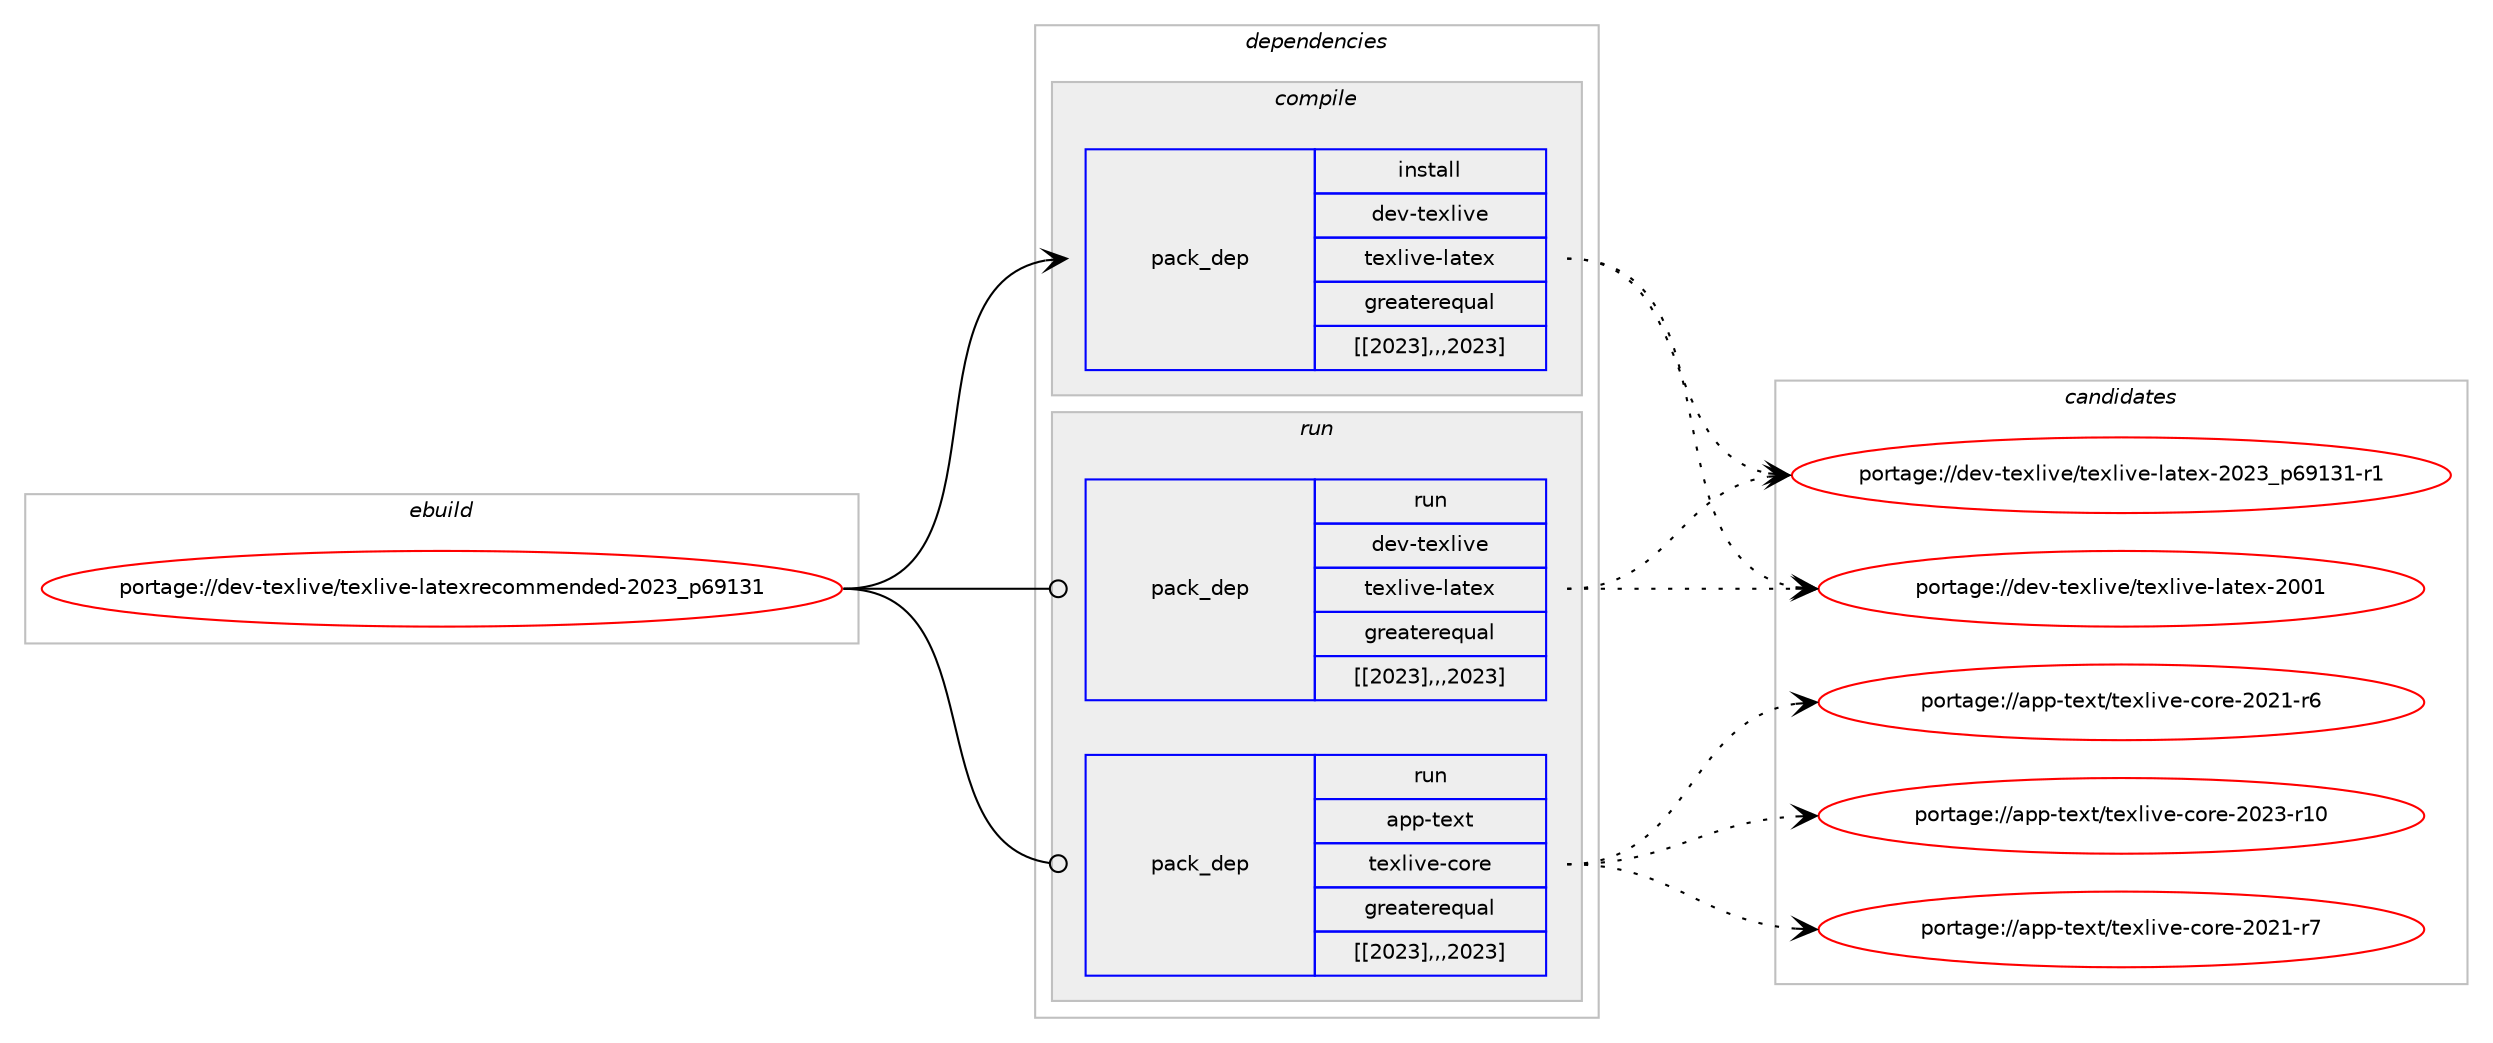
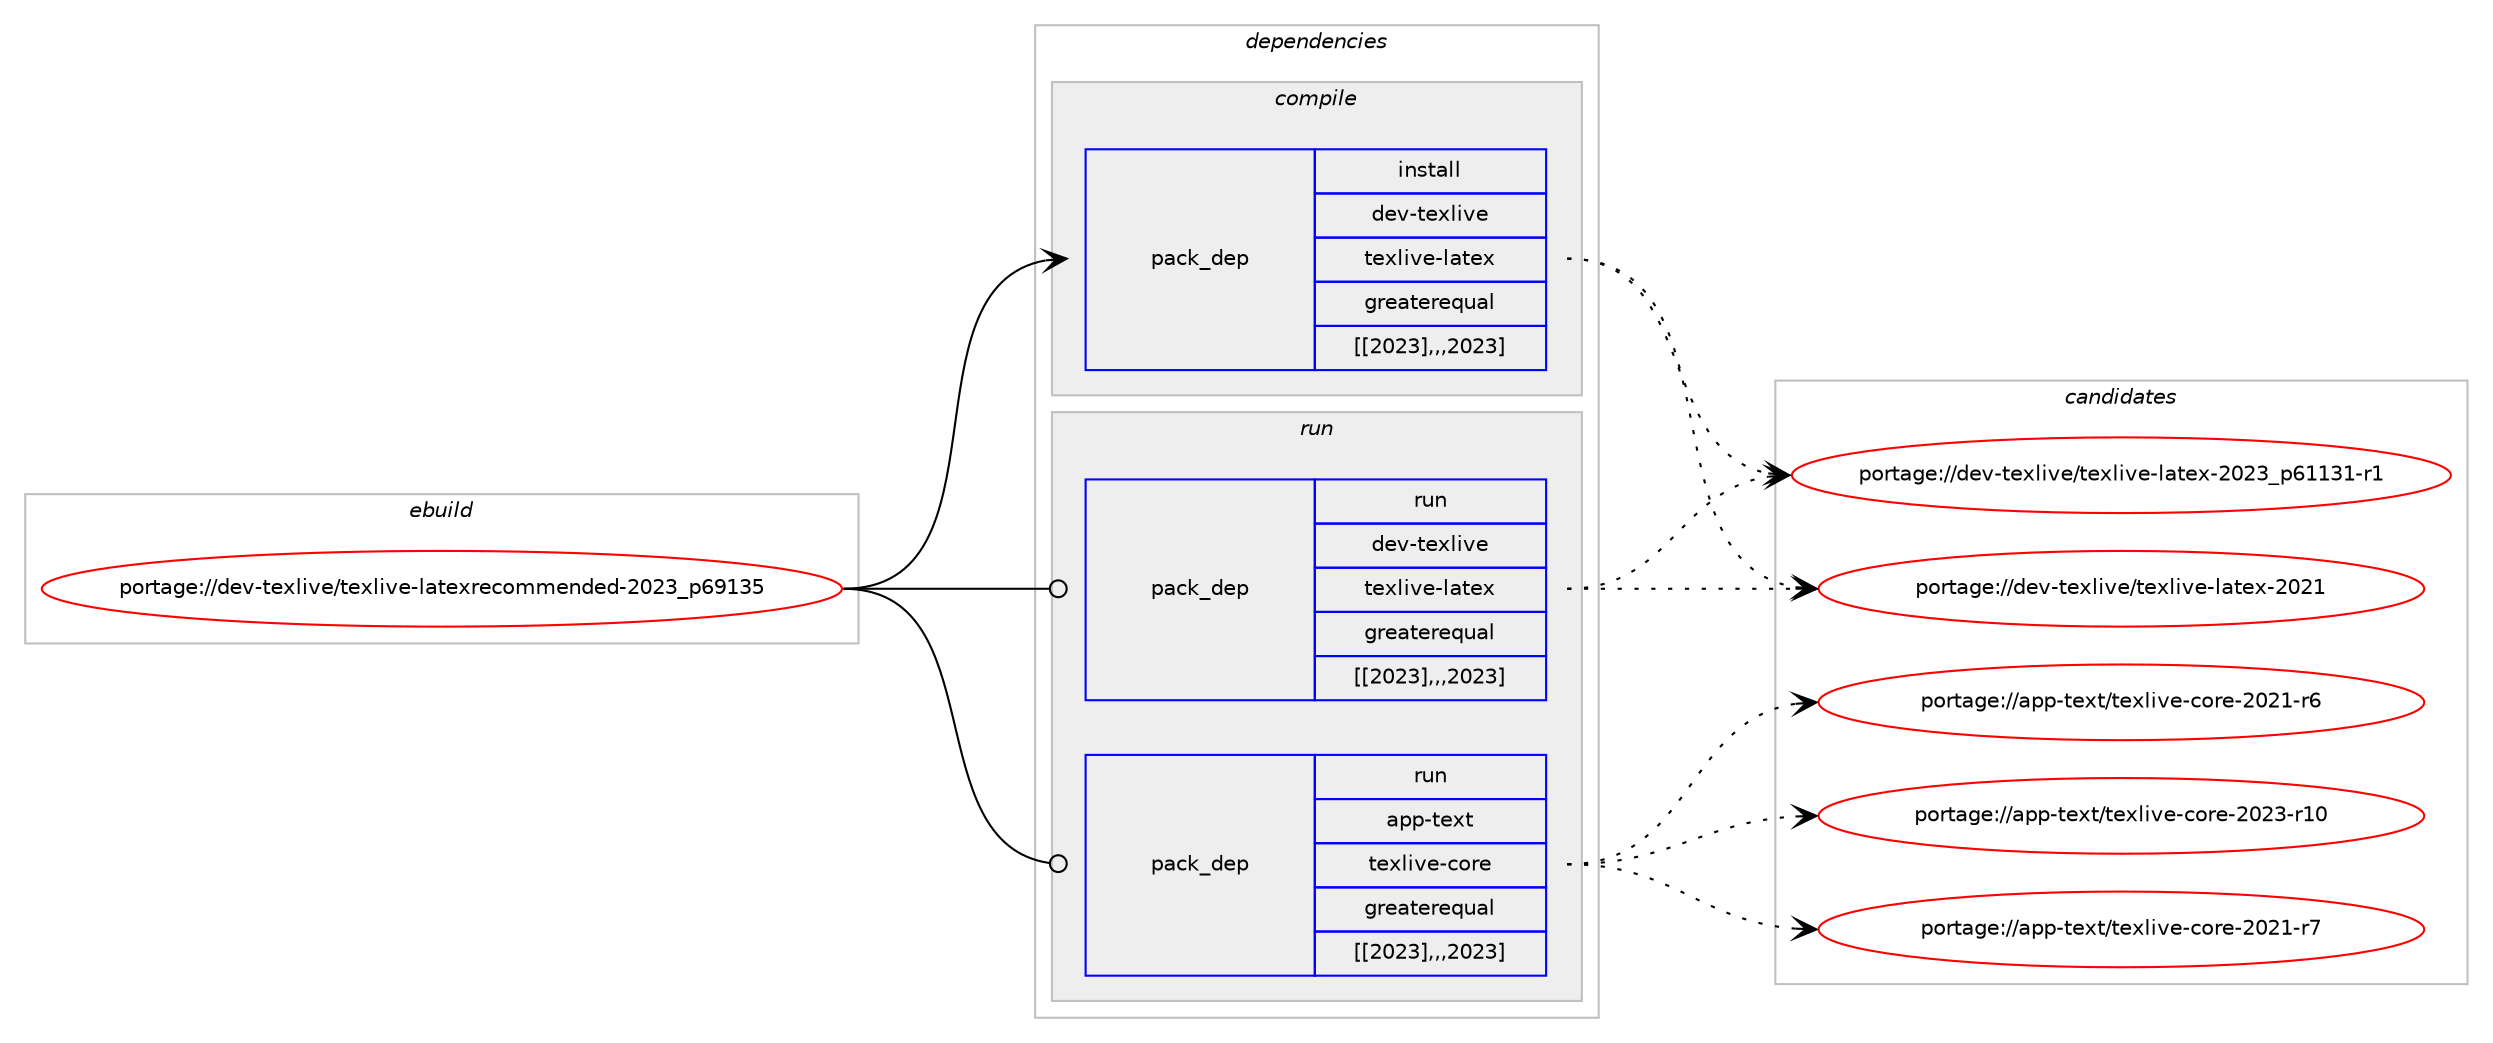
(2121, 475) -> (2121, 475)
(442, 589) -> (442, 589)
(2121, 589) -> (2121, 589)
